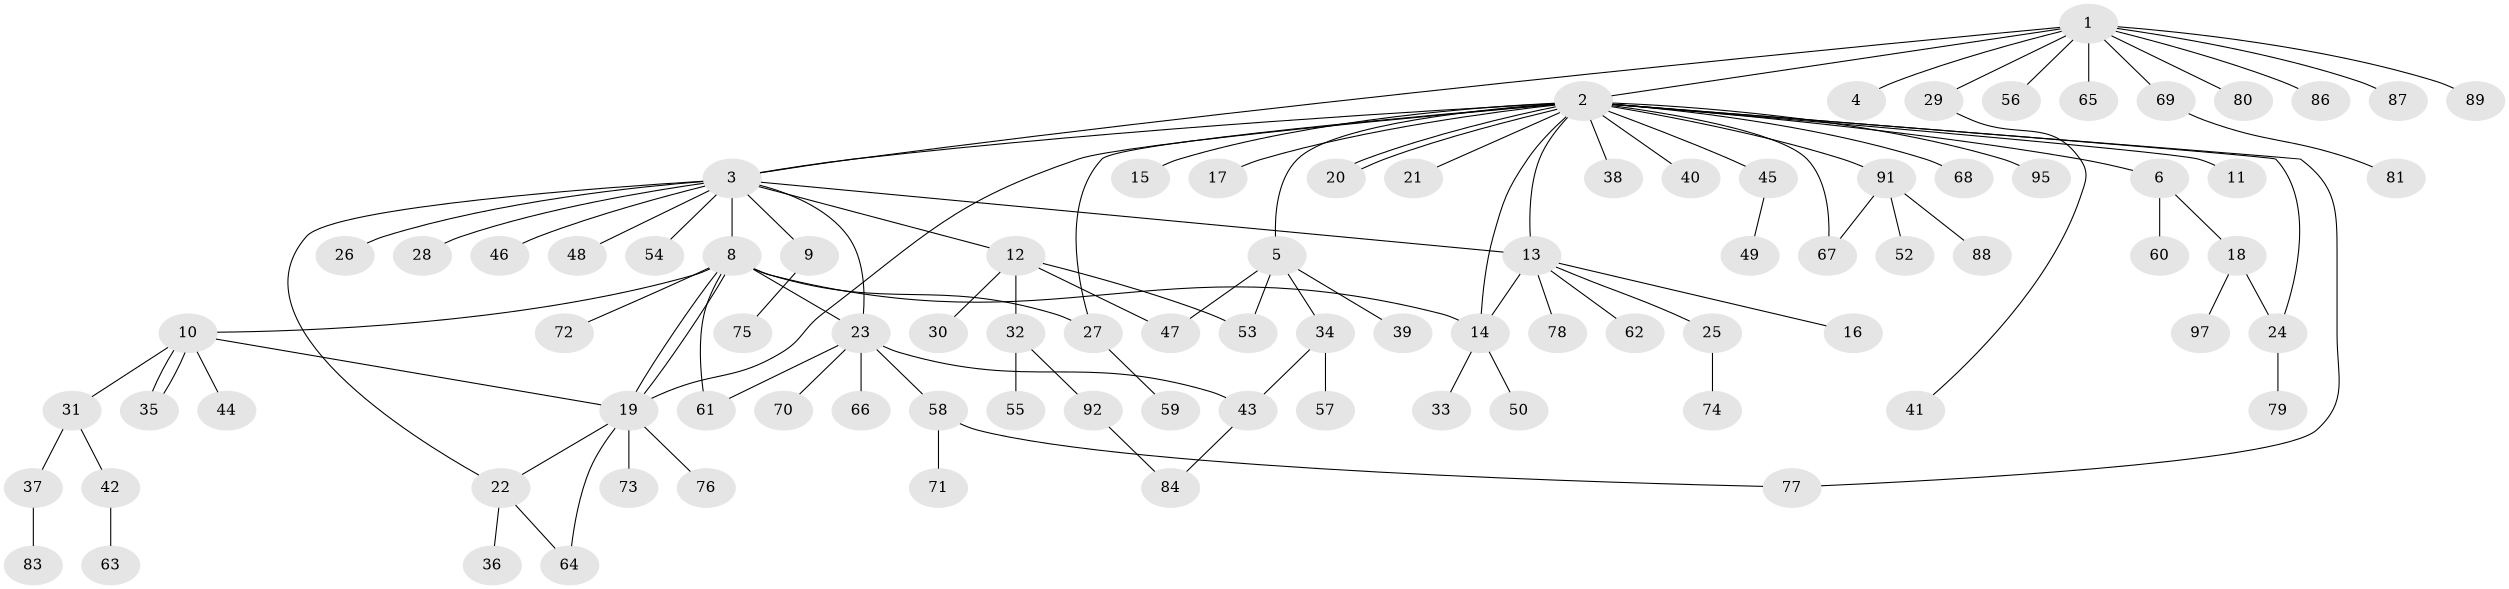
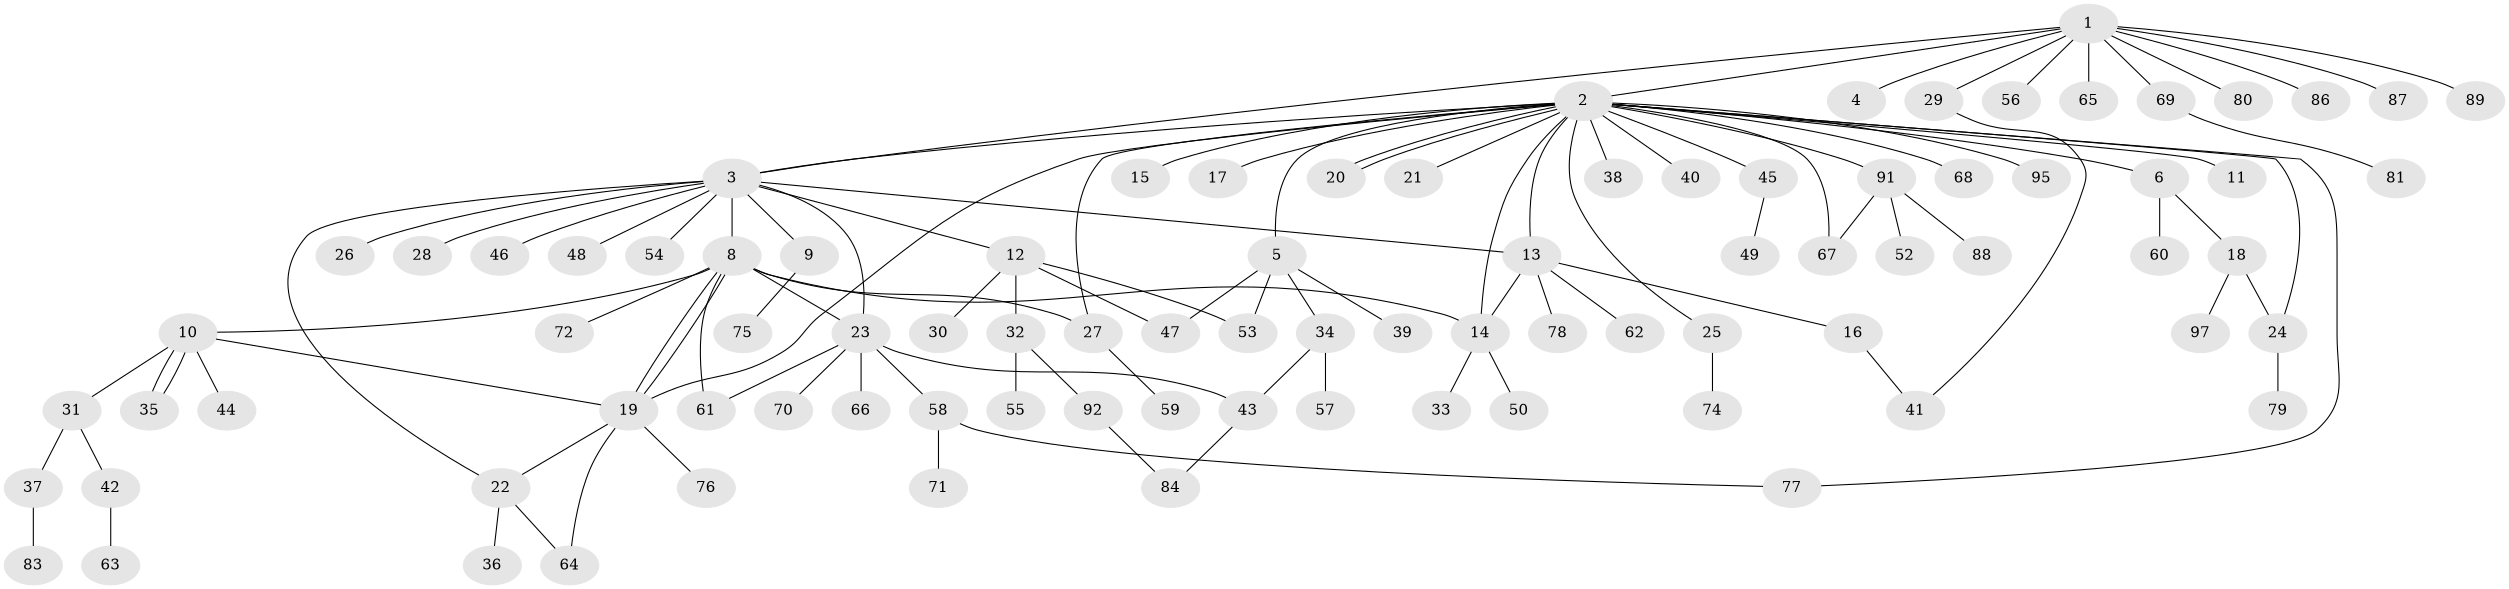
(1623, 293) -> (1598, 237)
none -> (1884, 372)
(629, 488) -> none
